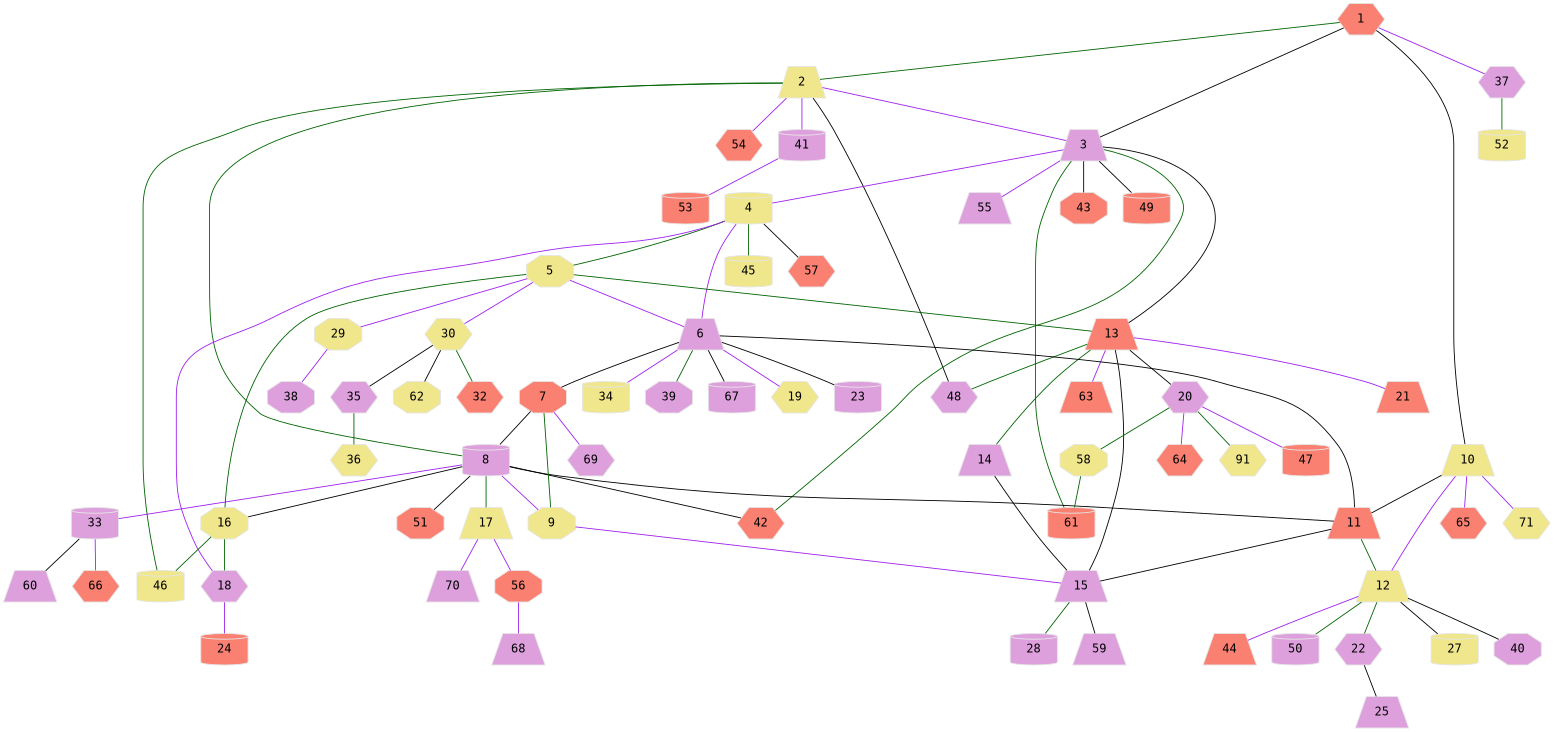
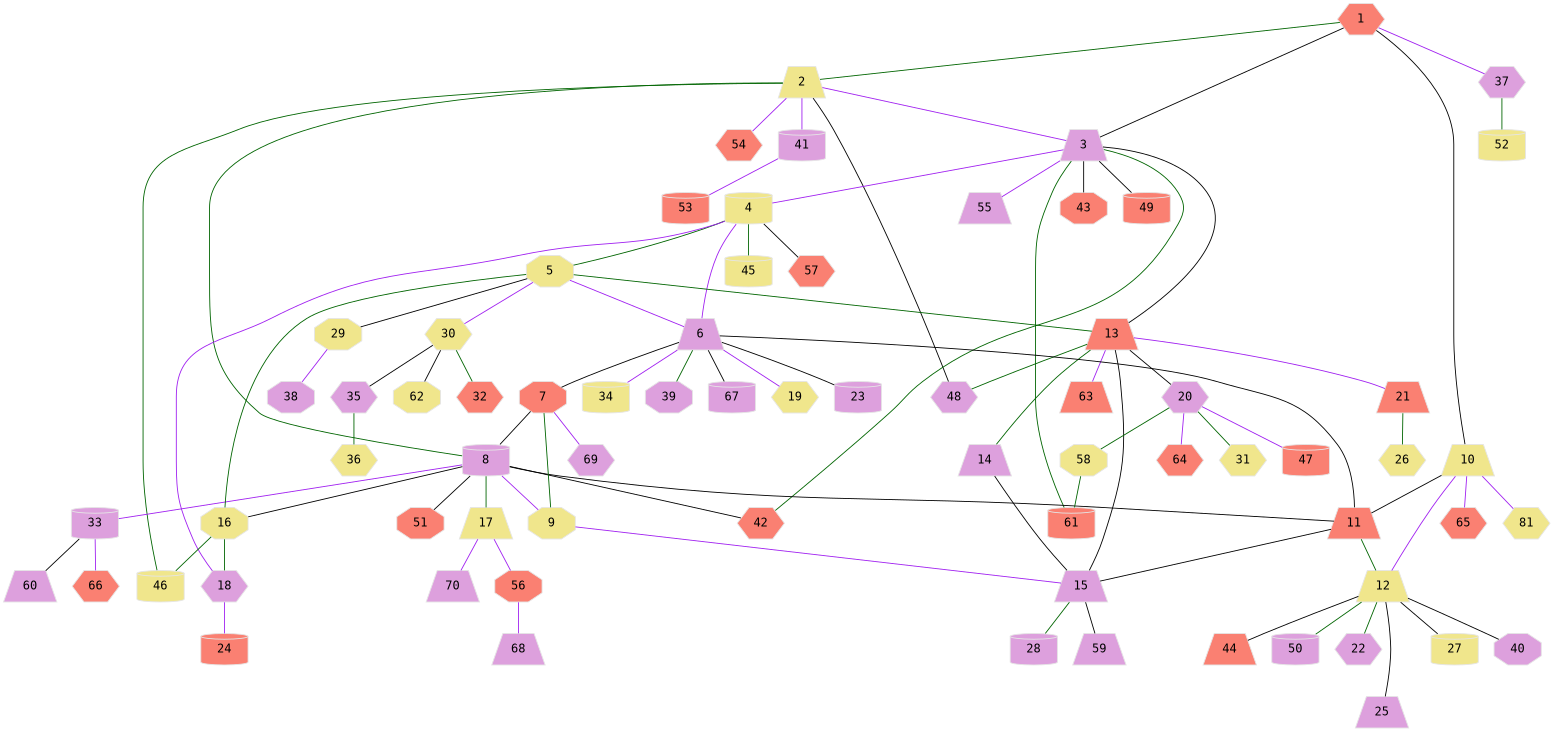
(444, 303) -> (444, 303)
(1243, 460) -> (1243, 460)
none -> (1402, 460)
(1526, 523) -> (1526, 523)
(1303, 618) -> (1303, 618)
(1370, 681) -> (1391, 649)
